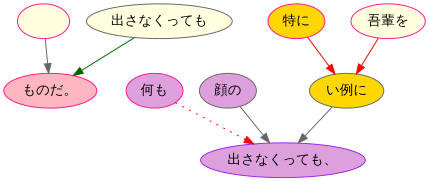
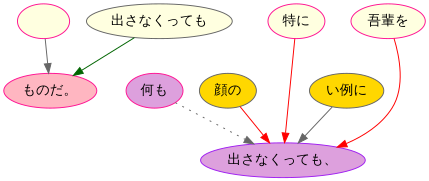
(296, 21) -> (296, 21)
(318, 52) -> (290, 86)
(370, 52) -> (395, 102)
(228, 91) -> (228, 91)
(210, 121) -> (210, 121)
(252, 121) -> (252, 121)
